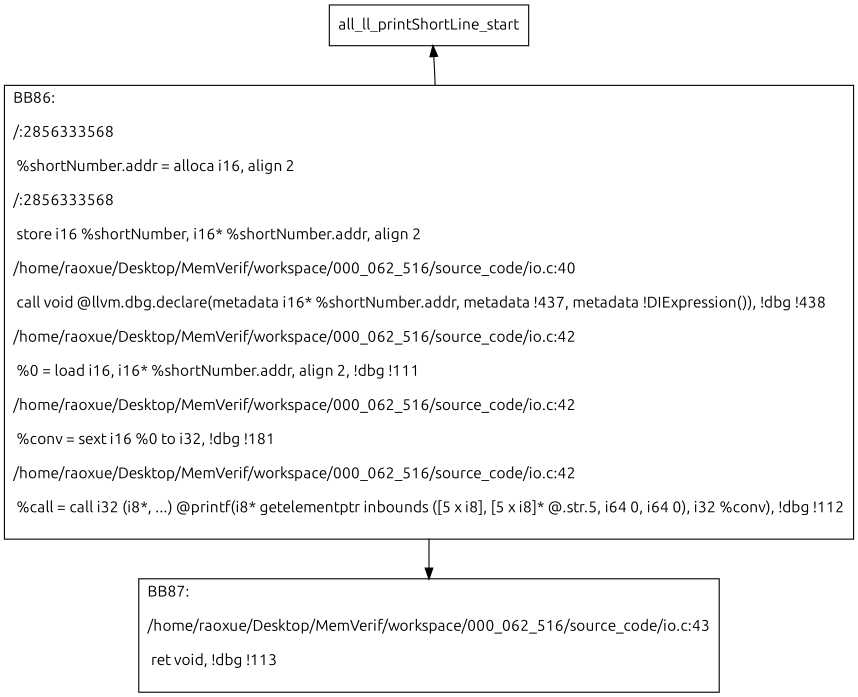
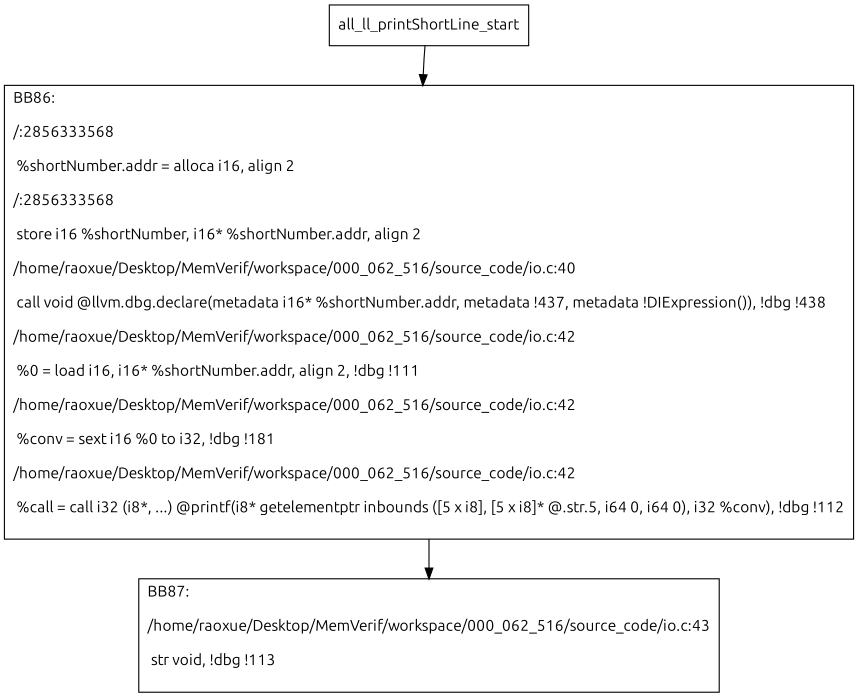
(435, 71) -> (424, 60)
(213, 660) -> (212, 660)
